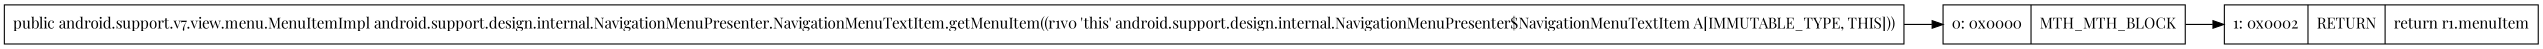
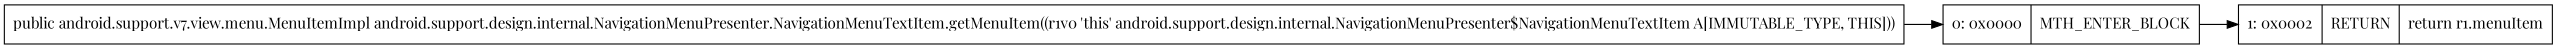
(2108, 24) -> (2115, 24)
